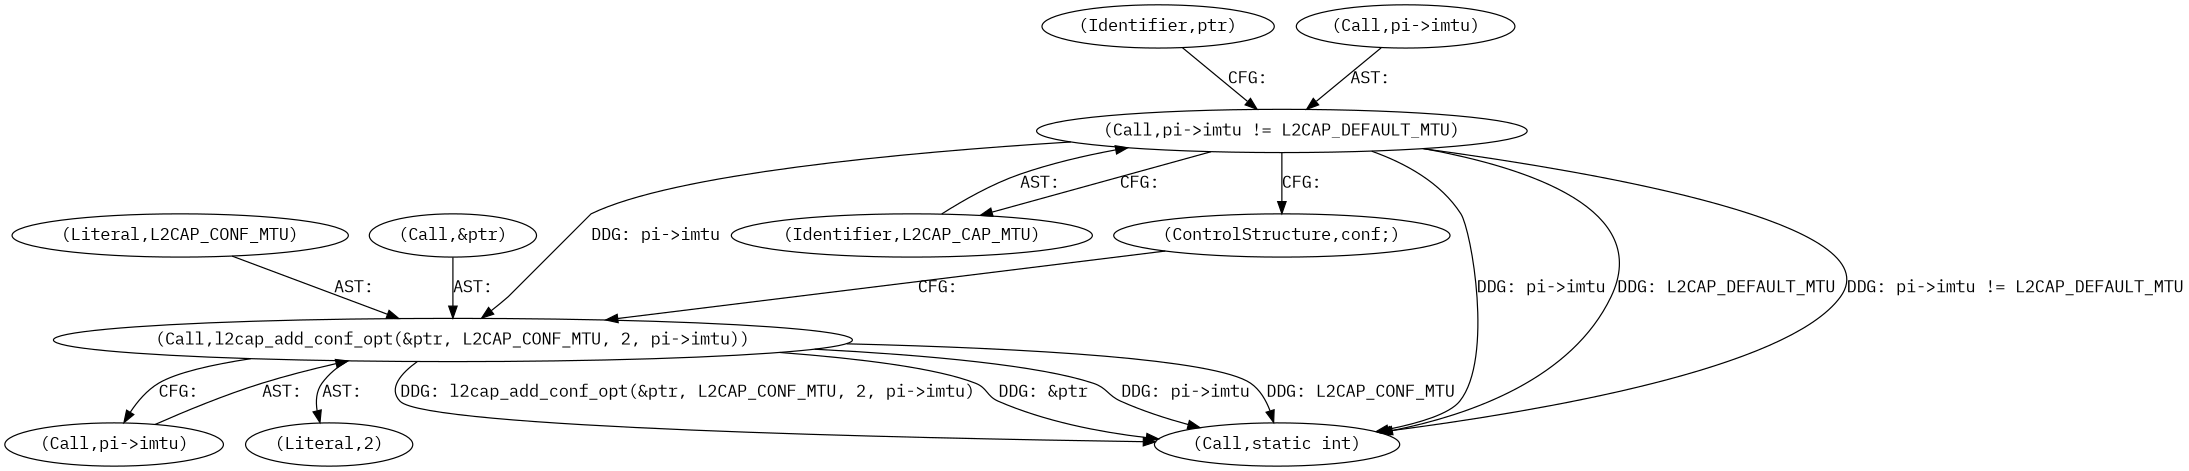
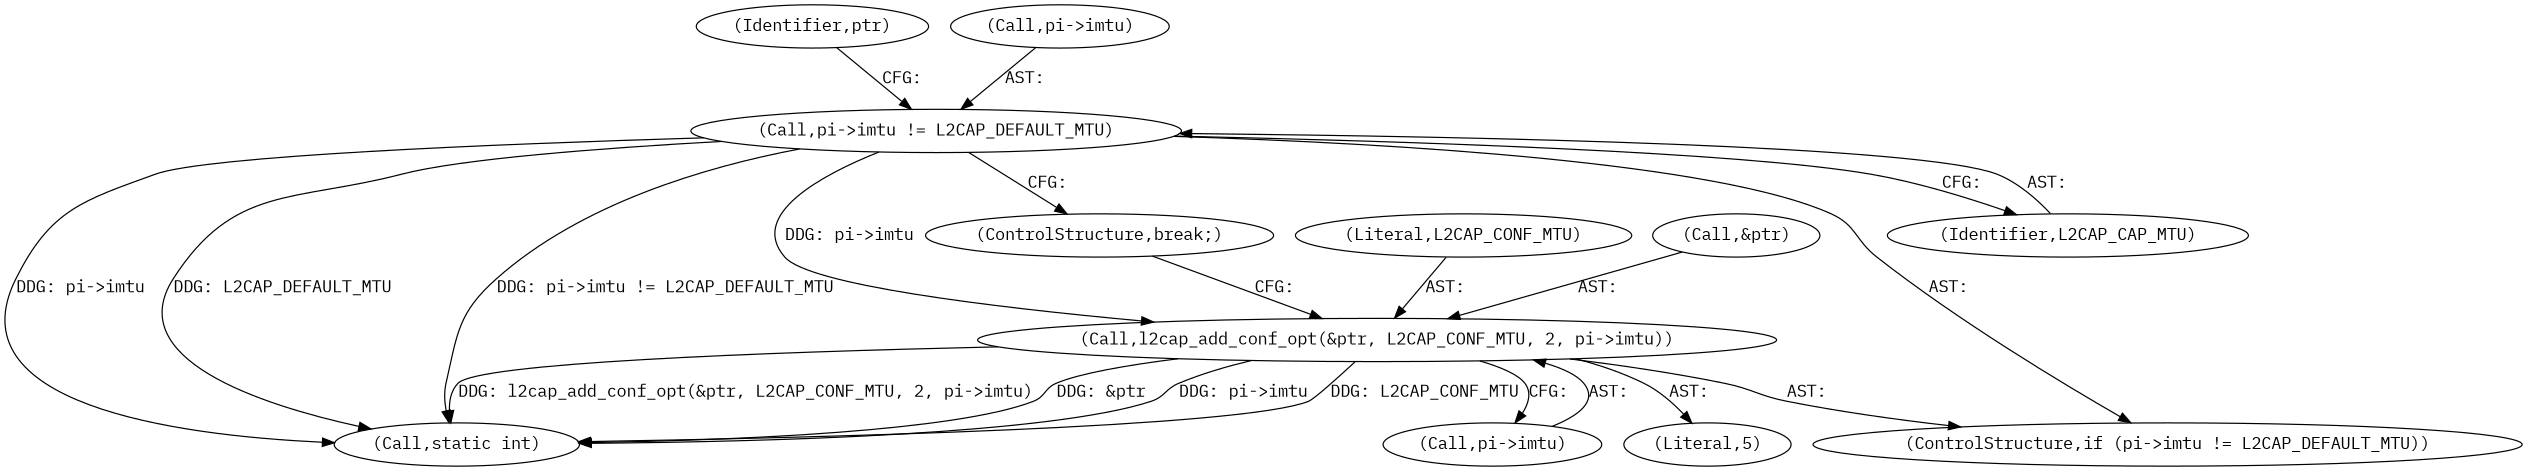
(1282, 235) -> (1100, 235)
(329, 445) -> (1707, 445)
none -> (2168, 445)
